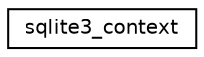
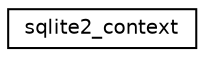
(102, 29) -> (102, 29)
